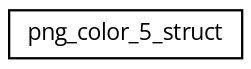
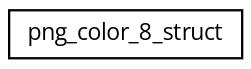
(126, 34) -> (126, 34)
